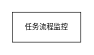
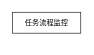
(47, 27) -> (47, 23)
